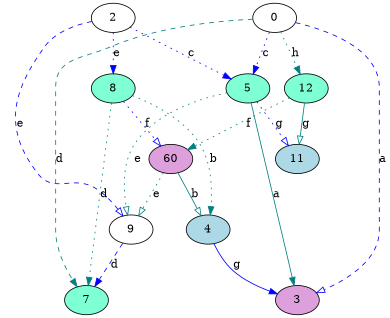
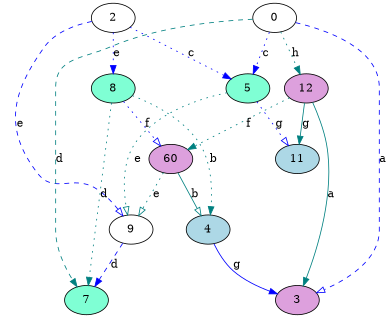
(306, 88) -> (306, 88)
(302, 120) -> (302, 120)
(272, 190) -> (328, 191)
